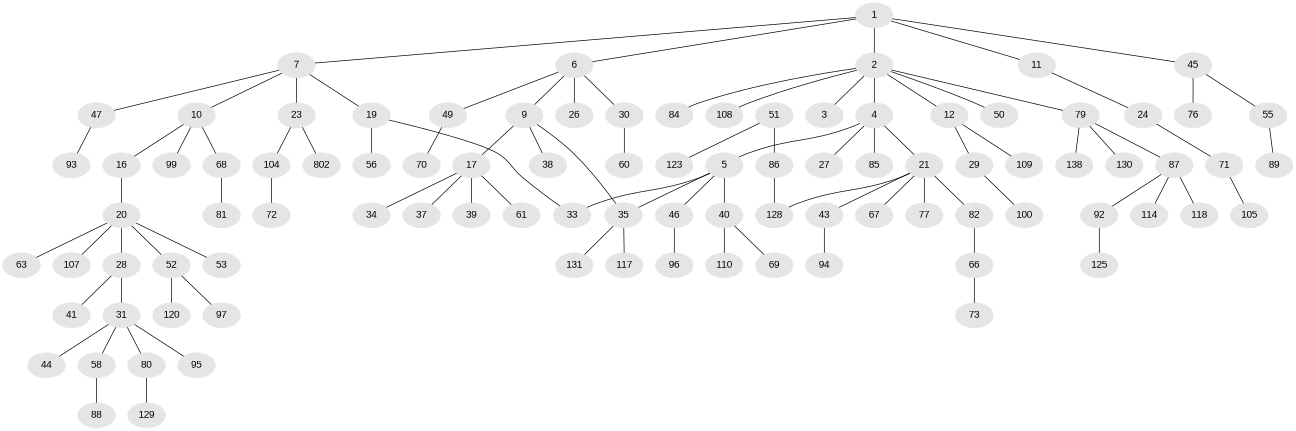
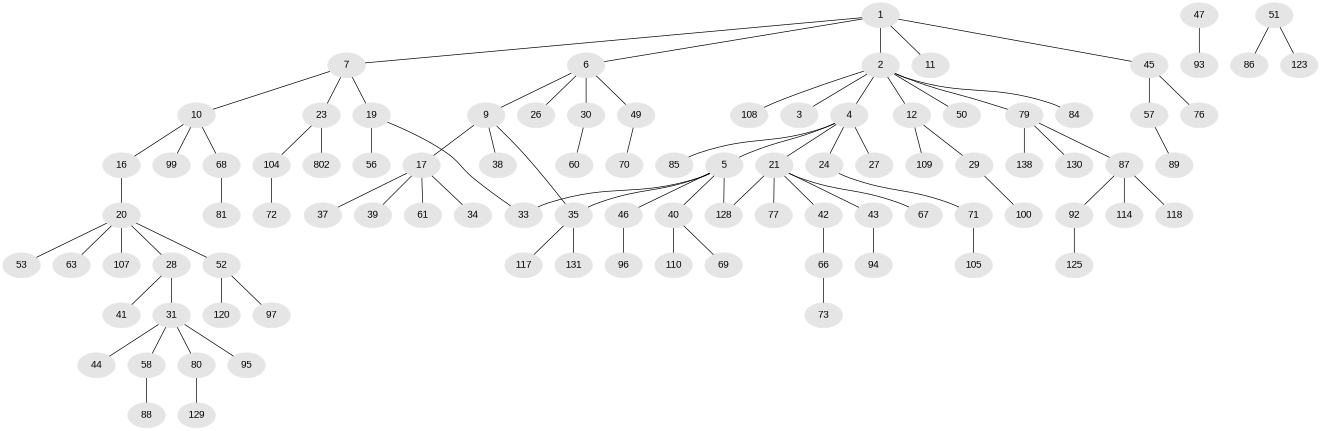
(197, 90) -> none
(1090, 90) -> (837, 140)
(1268, 115) -> (1149, 115)
(774, 190) -> (724, 190)
(974, 215) -> (824, 215)
